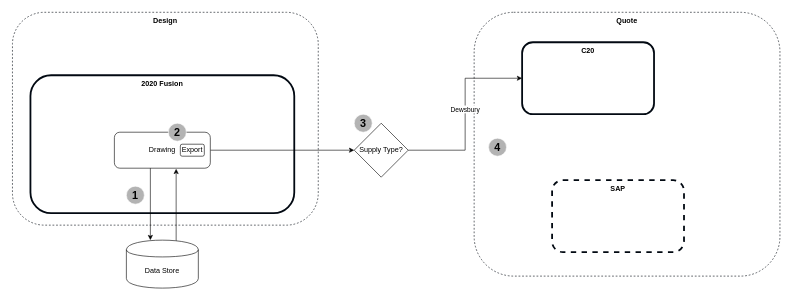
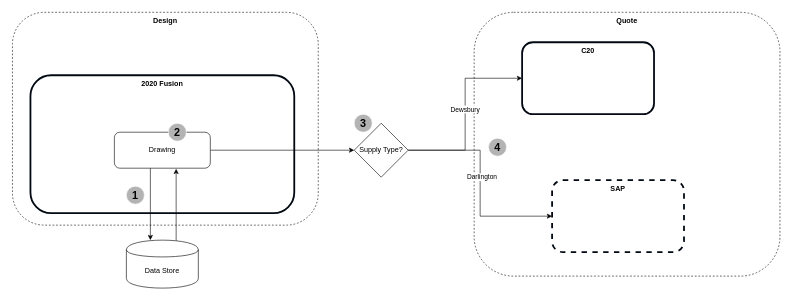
(192, 150) -> none
none -> (480, 176)
